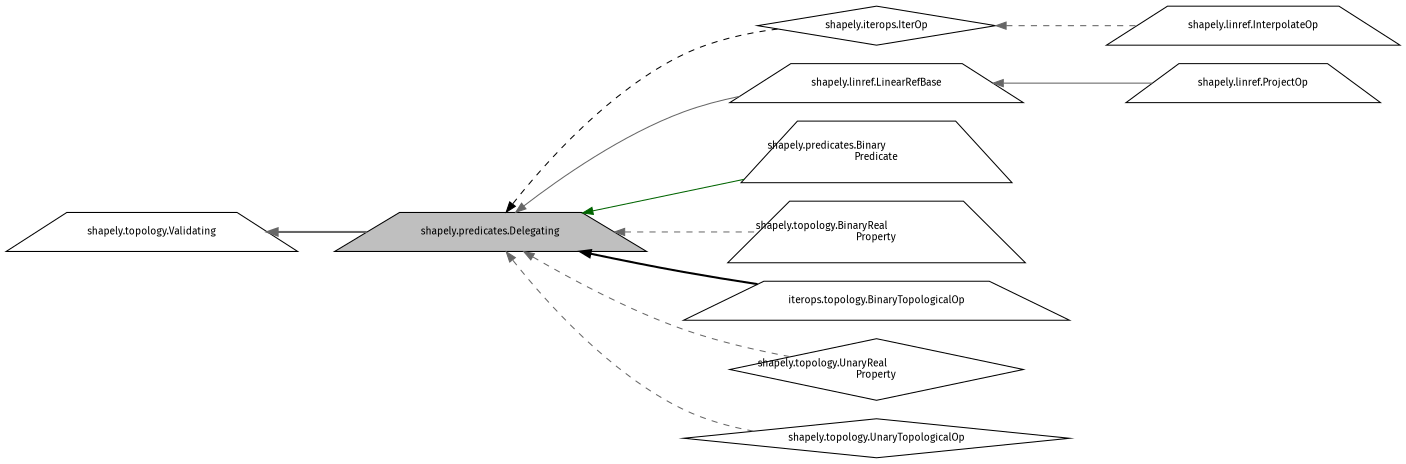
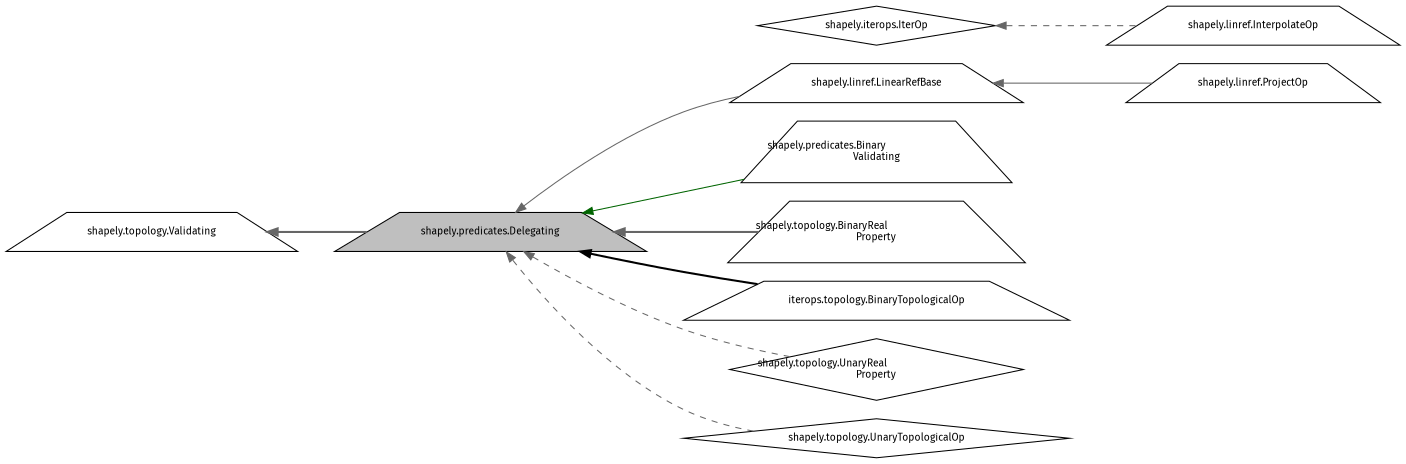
(628, 89) -> none
(877, 152) -> (877, 152)
(692, 232) -> (692, 232)
